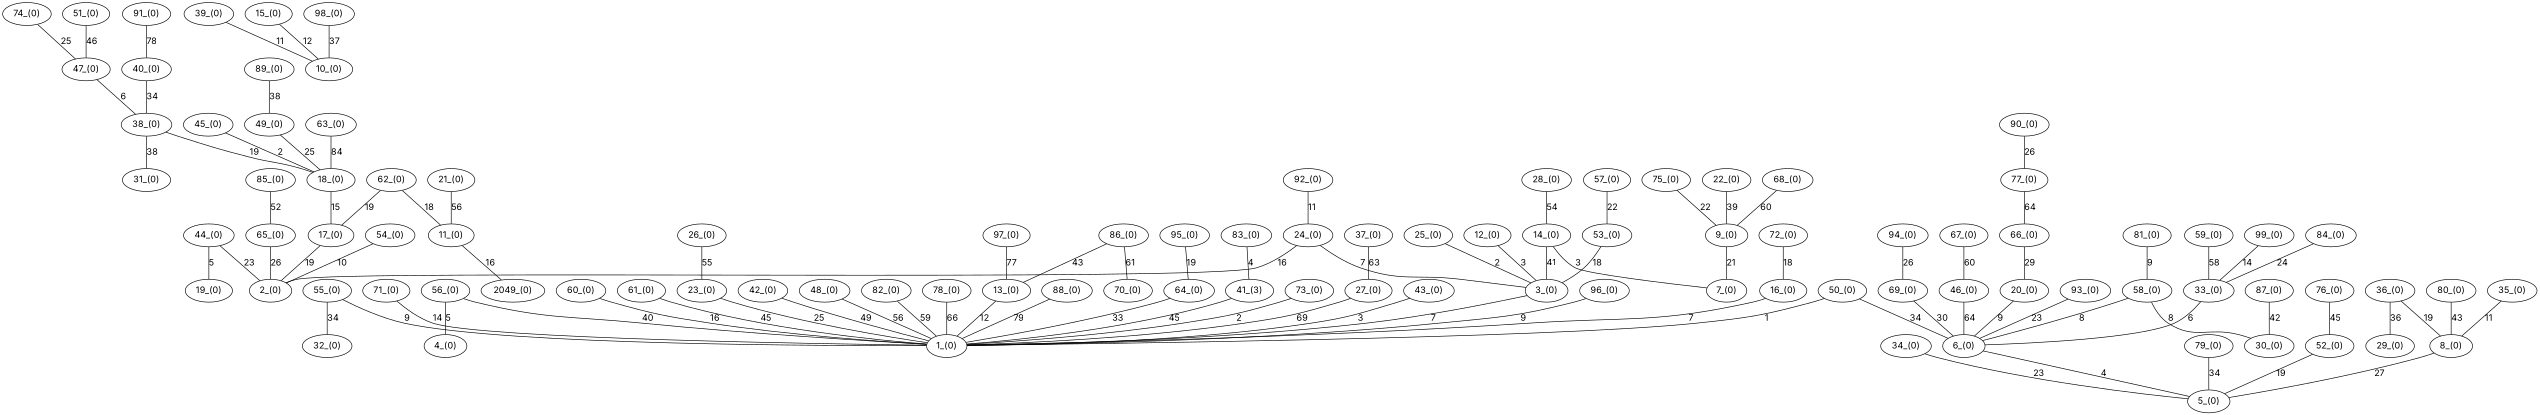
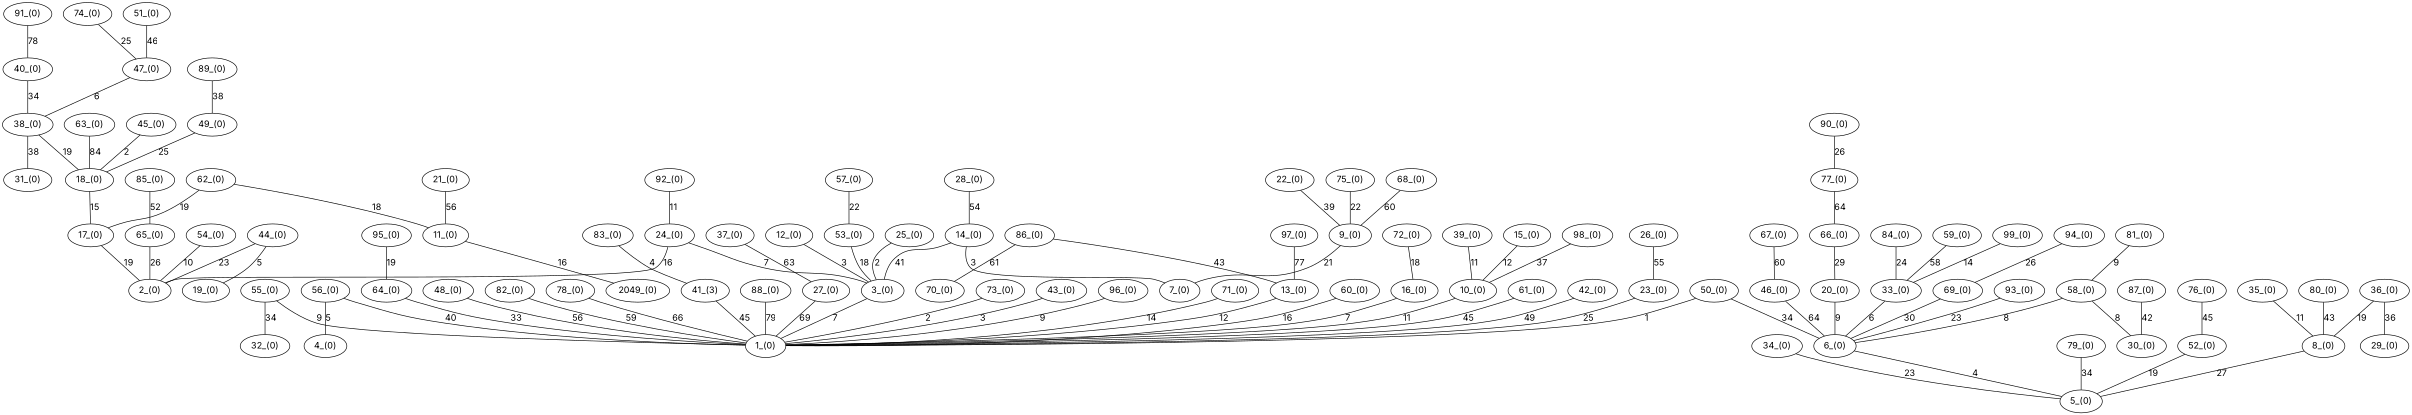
none -> (1122, 337)
